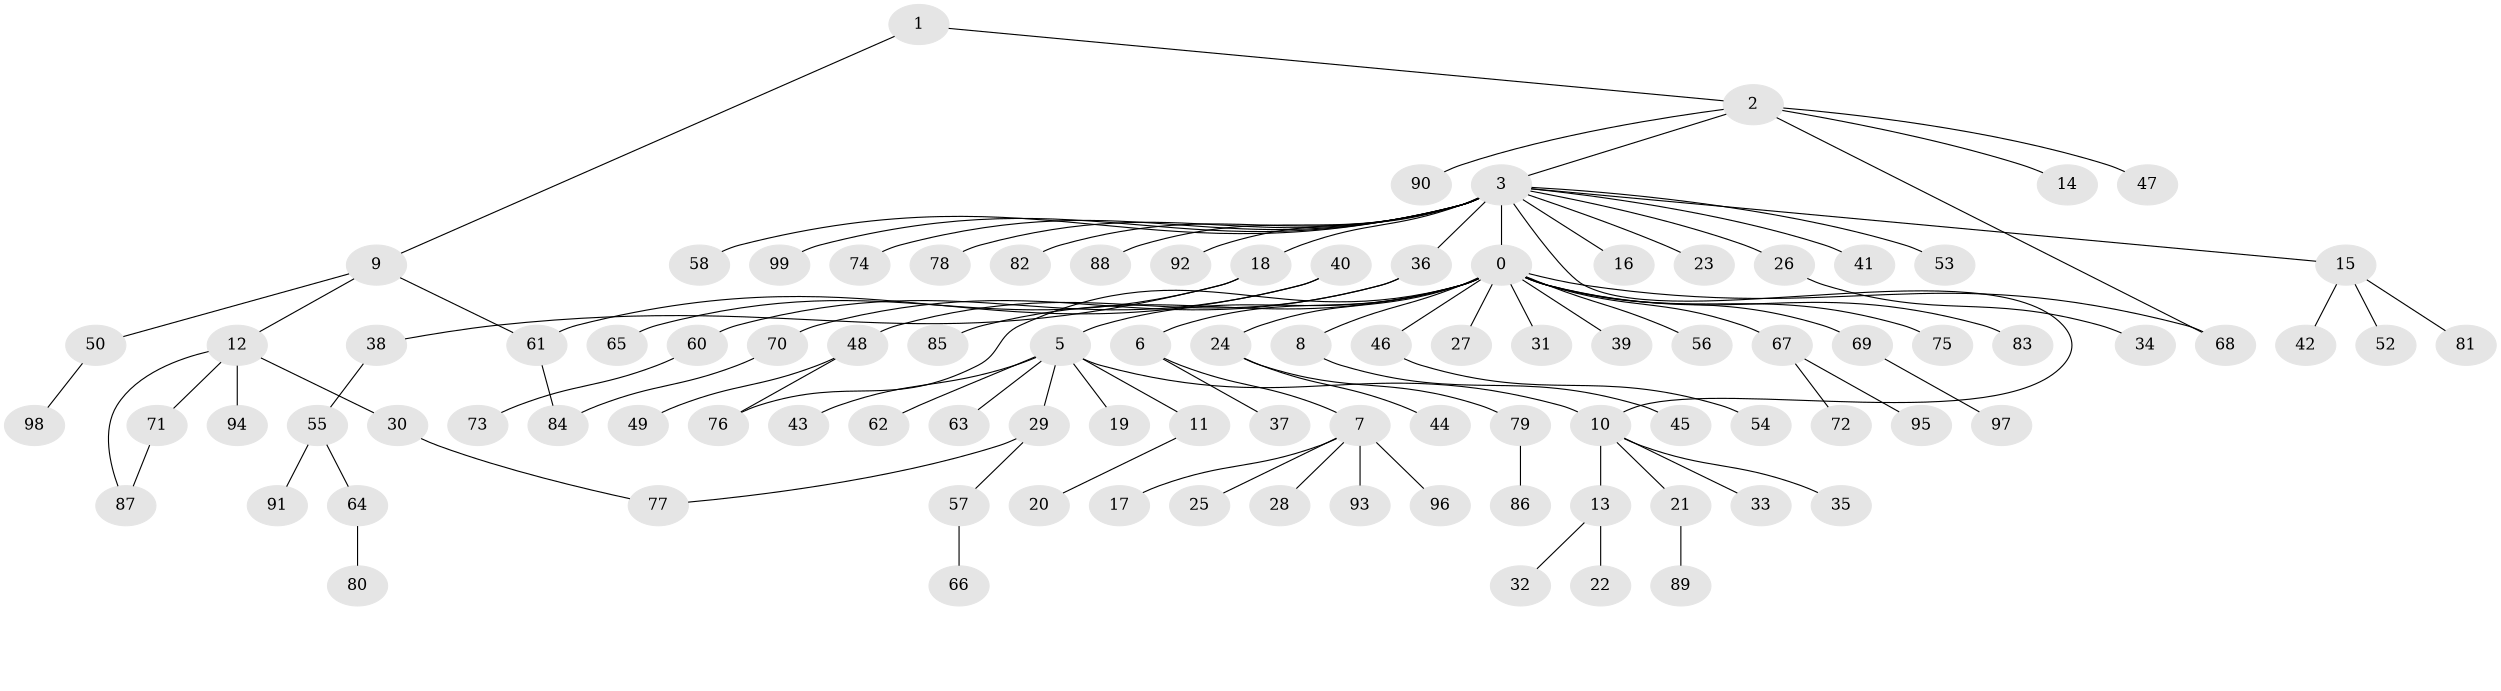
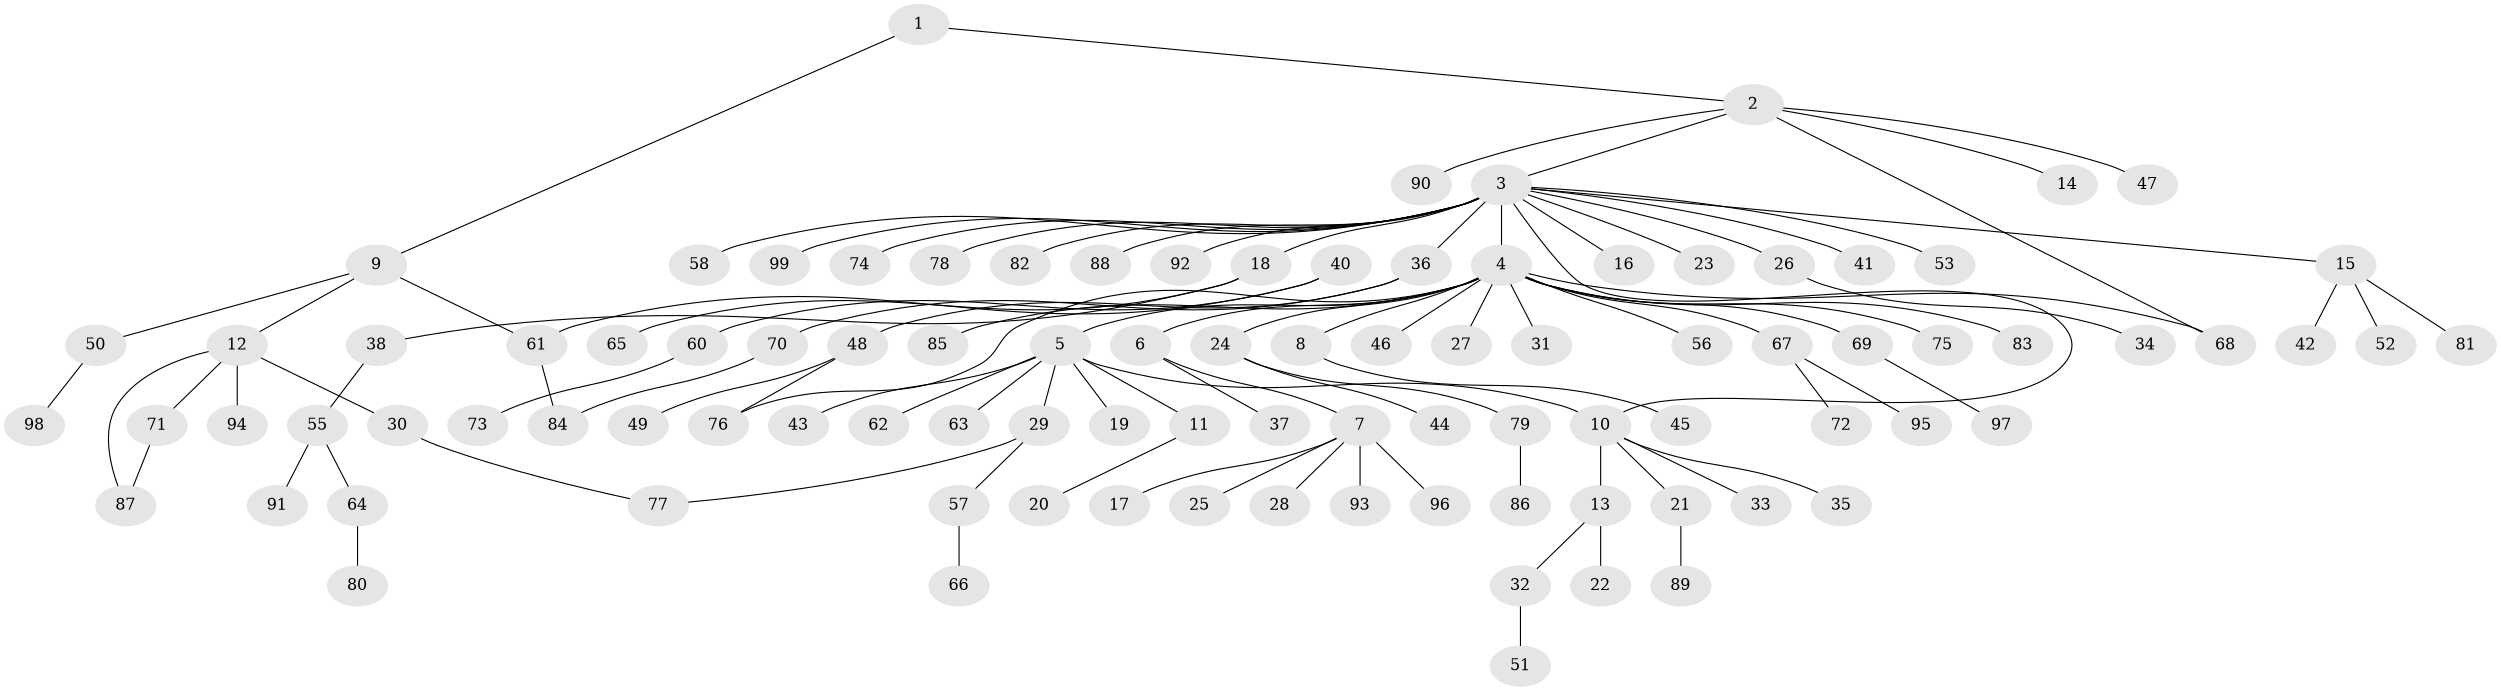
(1502, 265) -> (1502, 265)
(1622, 345) -> none
(1761, 426) -> none
none -> (1520, 666)
